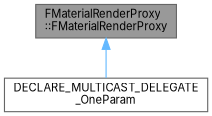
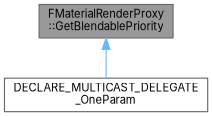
(106, 21) -> (106, 21)
